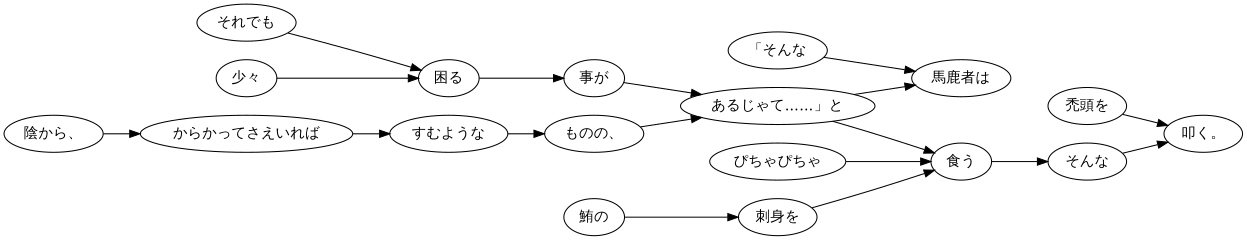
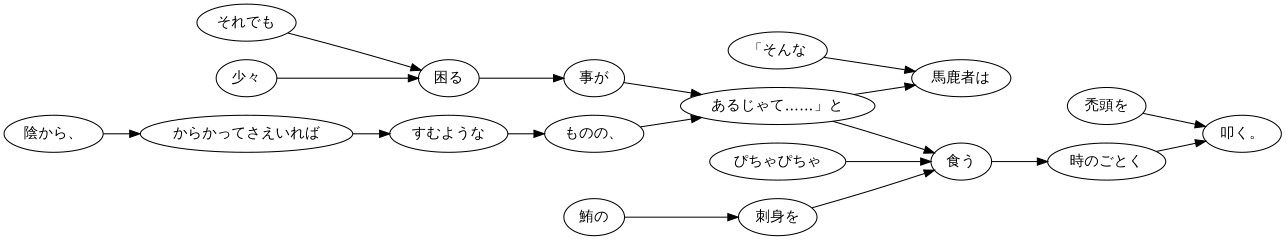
(1087, 162) -> (1107, 162)
